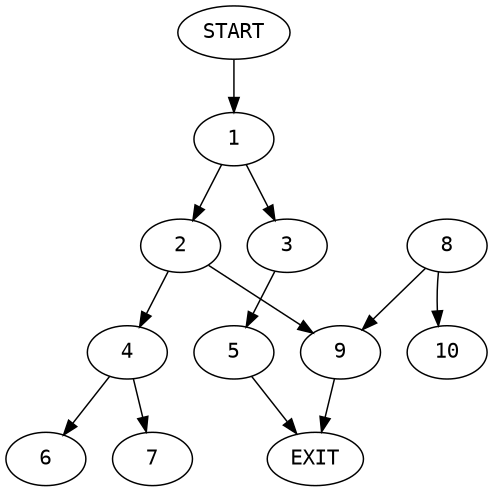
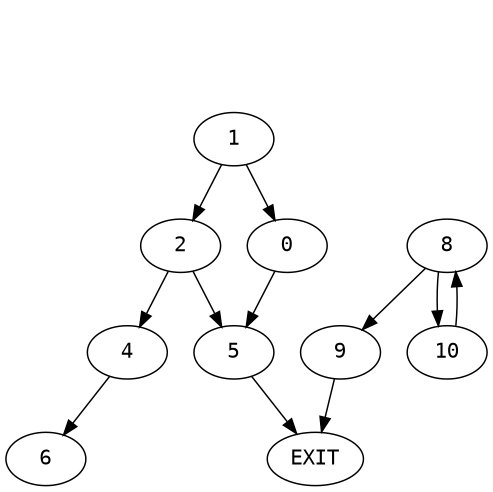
(234, 33) -> none
(287, 246) -> (287, 246)
(252, 294) -> (204, 292)
none -> (457, 306)
(152, 459) -> none
